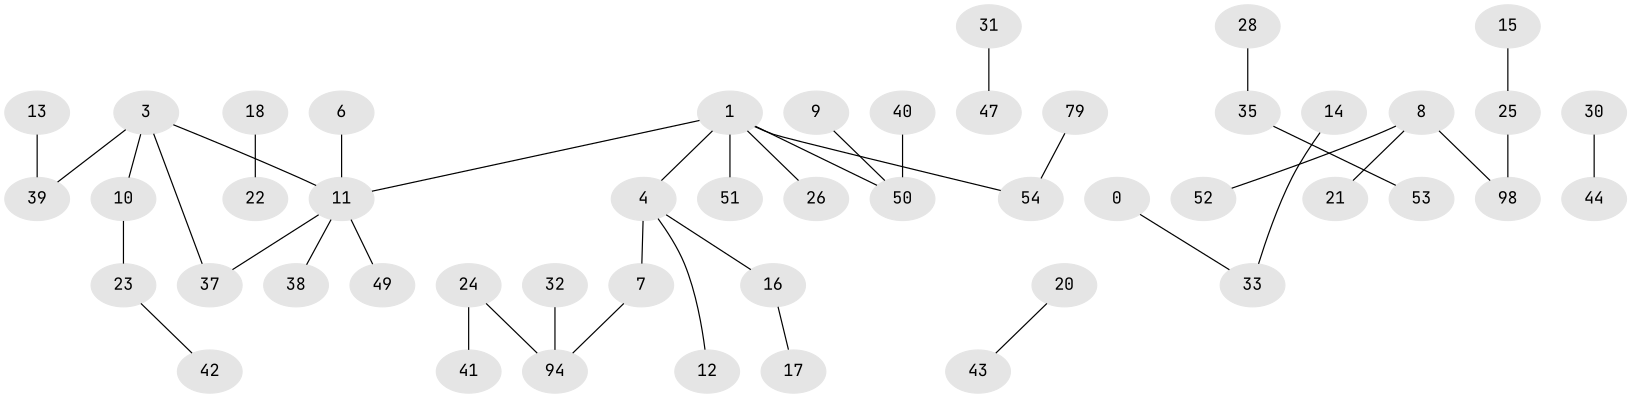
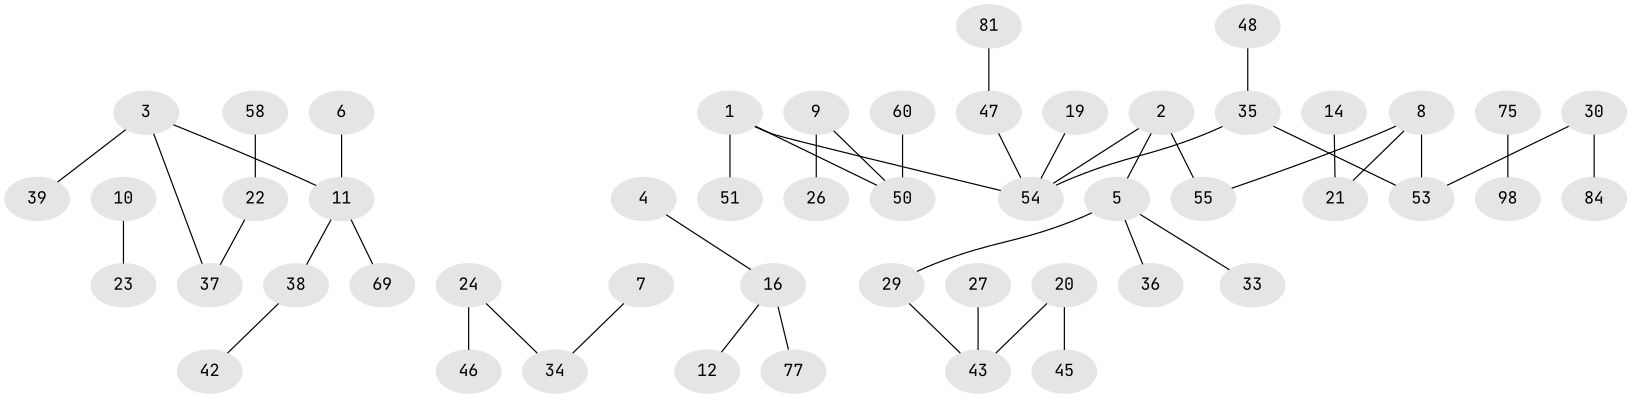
(989, 26) -> (989, 26)
(1248, 26) -> (1248, 26)
(1508, 26) -> none
(37, 113) -> none
(255, 113) -> (255, 113)
(903, 113) -> (903, 113)
(1075, 113) -> (1075, 113)
none -> (1161, 113)
(1508, 113) -> (1508, 113)
none -> (1517, 151)
none -> (1152, 152)
(135, 156) -> none
(536, 156) -> none
(687, 156) -> none
(773, 156) -> (816, 164)
none -> (1010, 156)
(1465, 156) -> (1422, 156)
(1284, 196) -> (1335, 164)
(1117, 199) -> (1117, 199)
(1203, 199) -> (1203, 199)
(1594, 199) -> (1594, 199)
(276, 242) -> (233, 242)
(642, 242) -> none
(690, 281) -> (740, 328)
(382, 285) -> (382, 285)
(555, 285) -> none
none -> (892, 285)
none -> (978, 285)
none -> (1151, 285)
(166, 328) -> (253, 328)
(469, 372) -> (469, 372)
(555, 372) -> (555, 372)
(793, 372) -> (793, 372)
none -> (1064, 372)
